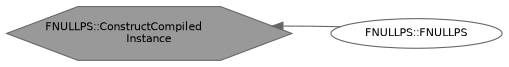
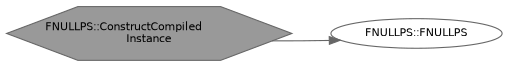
(312, 26) -> (301, 41)
